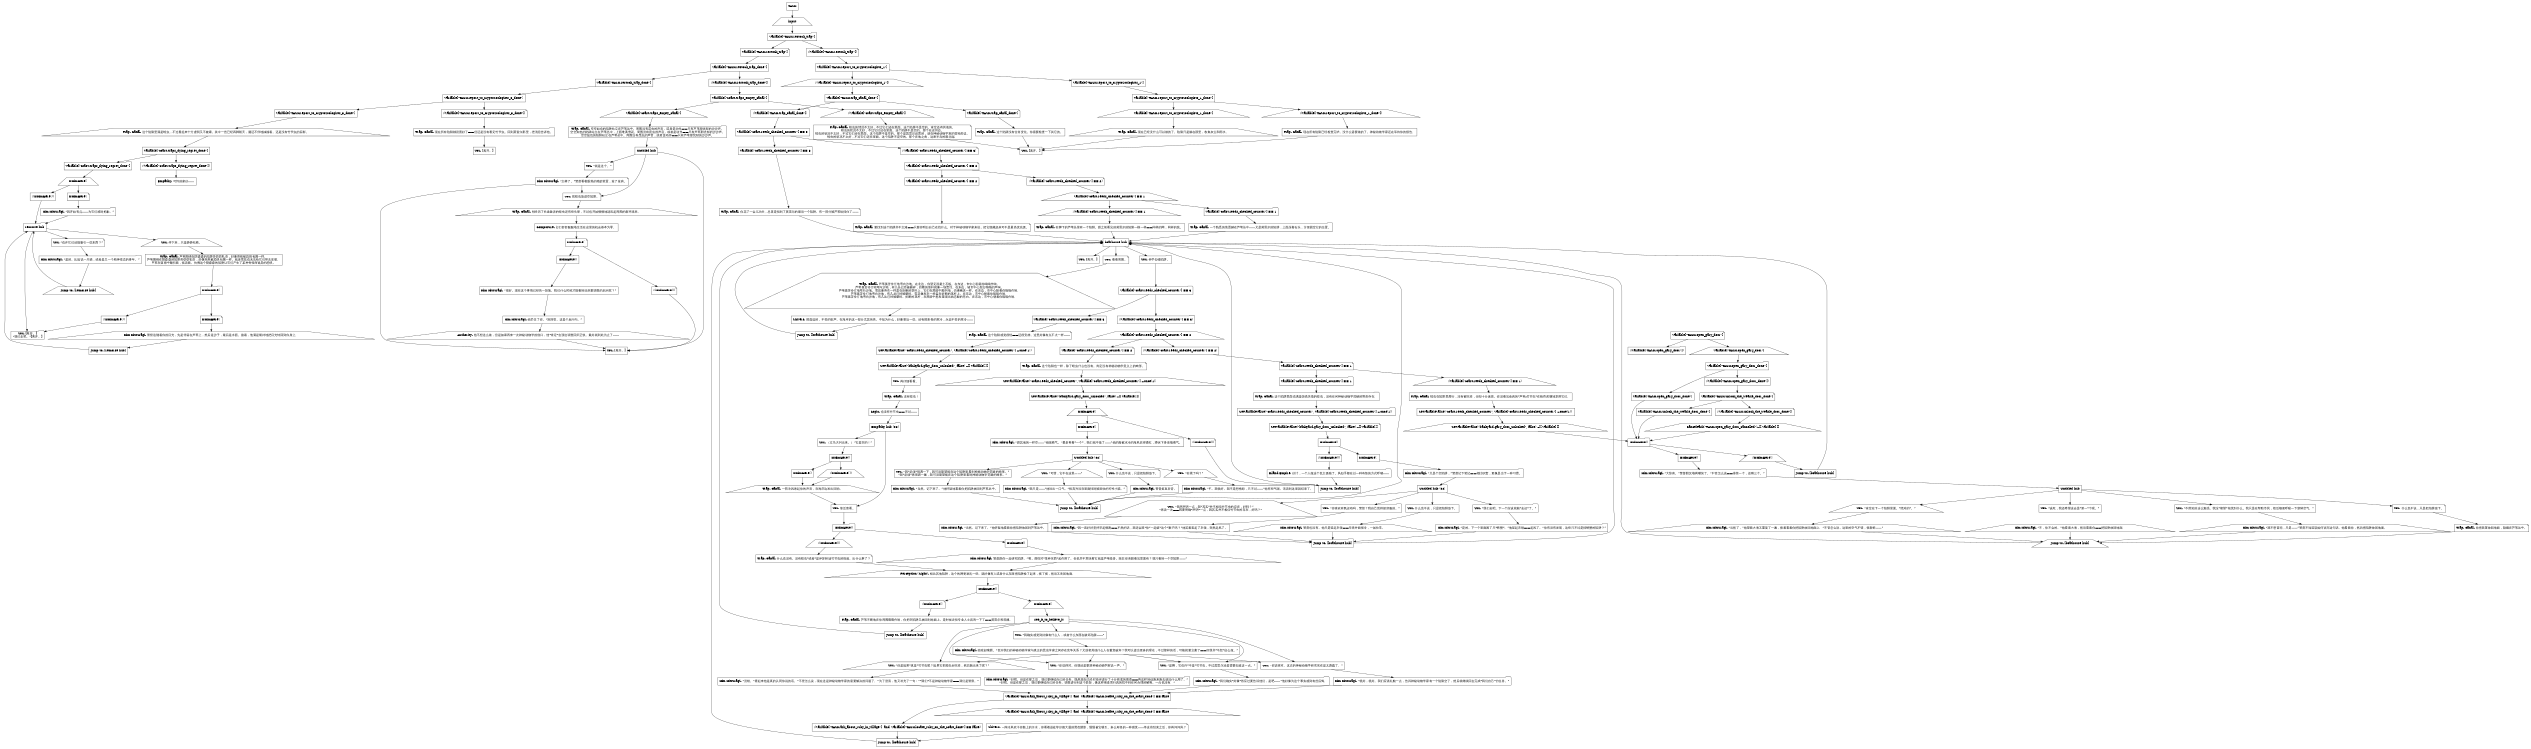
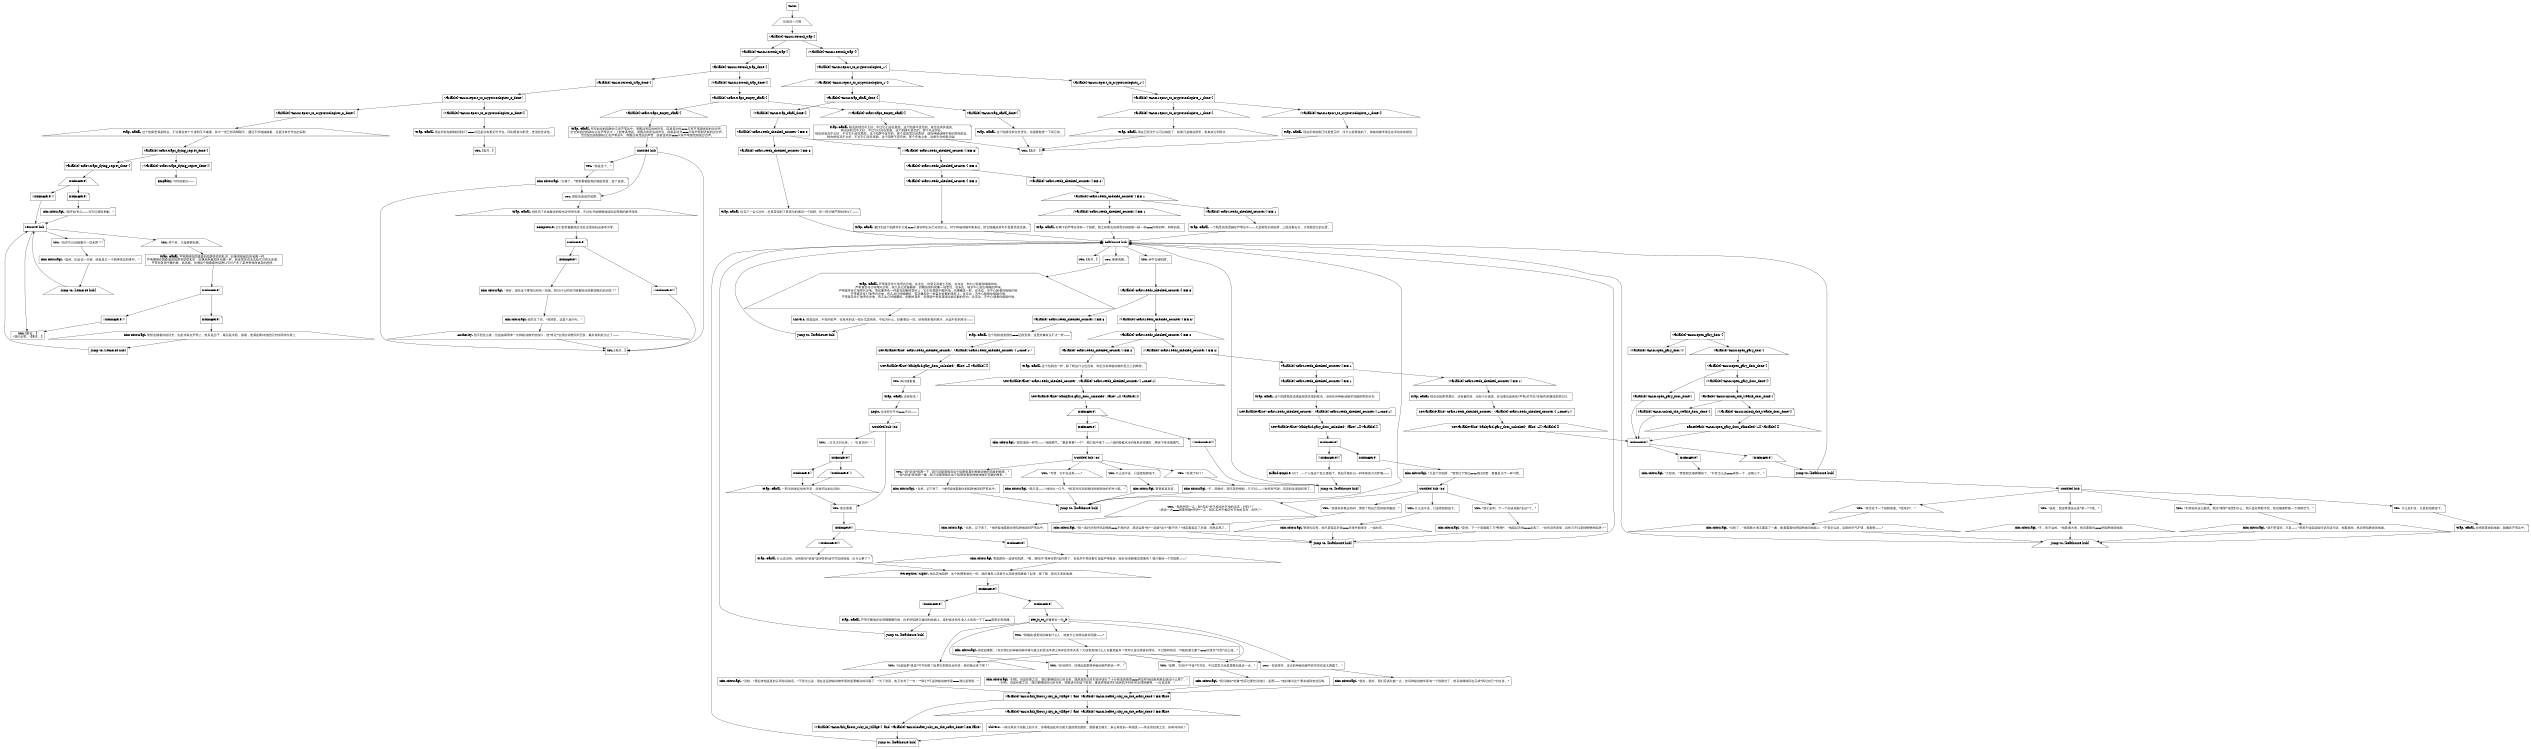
(792, 22) -> (792, 22)
(885, 427) -> (885, 427)
none -> (2070, 517)
(1049, 620) -> (1049, 620)
